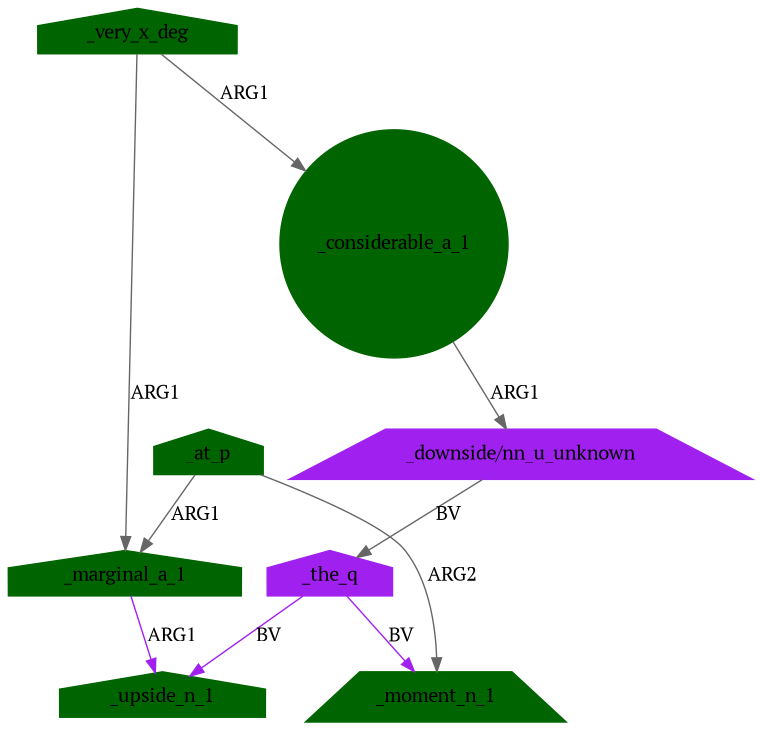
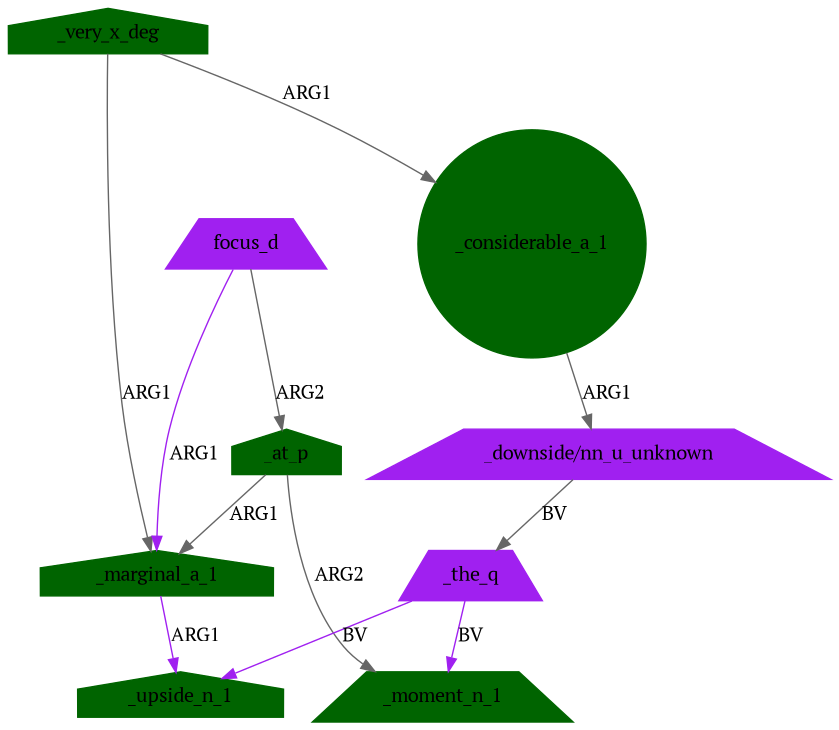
none -> (246, 244)
(330, 576) -> (471, 576)
